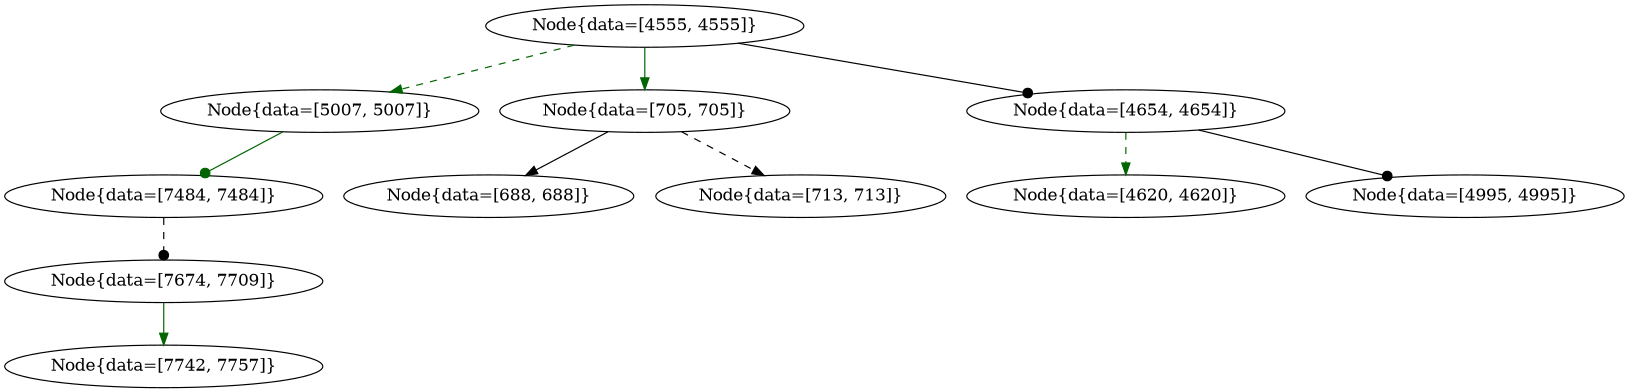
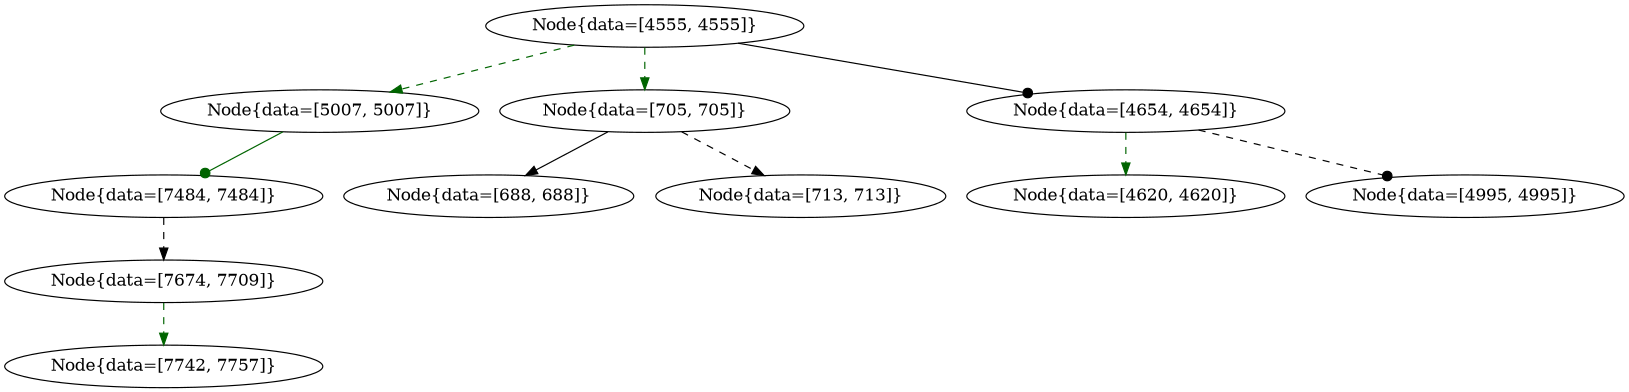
(645, 63) -> (645, 63)
(1291, 152) -> (1291, 152)
(164, 234) -> (164, 233)
(164, 318) -> (164, 318)
